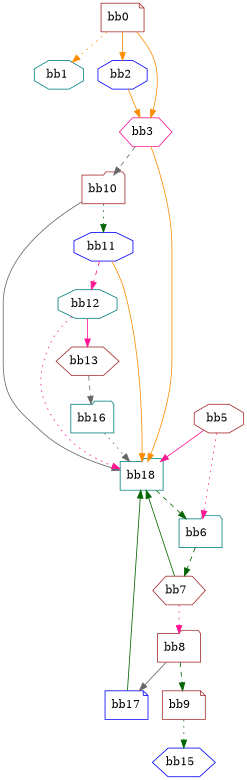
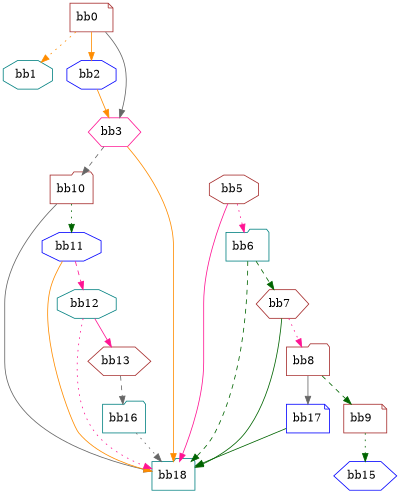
(156, 68) -> (125, 68)
(168, 502) -> (238, 363)
